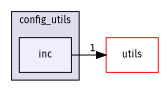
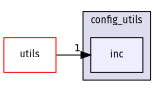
(85, 55) -> (69, 55)
